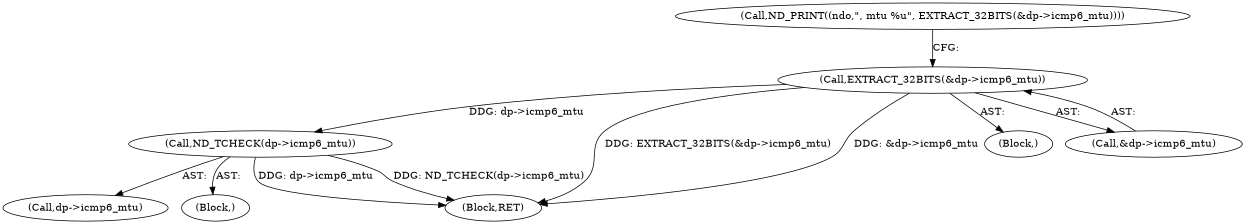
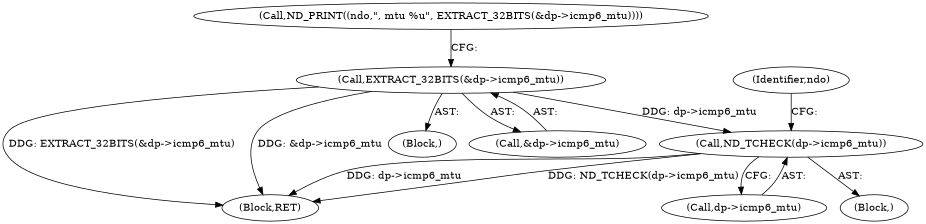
none -> (791, 80)
(196, 176) -> (760, 176)
none -> (775, 181)
